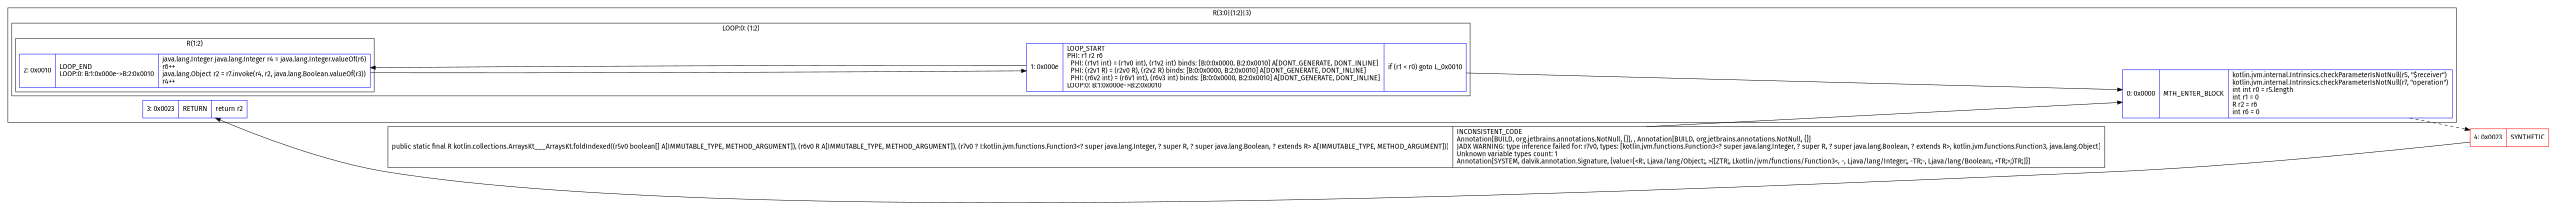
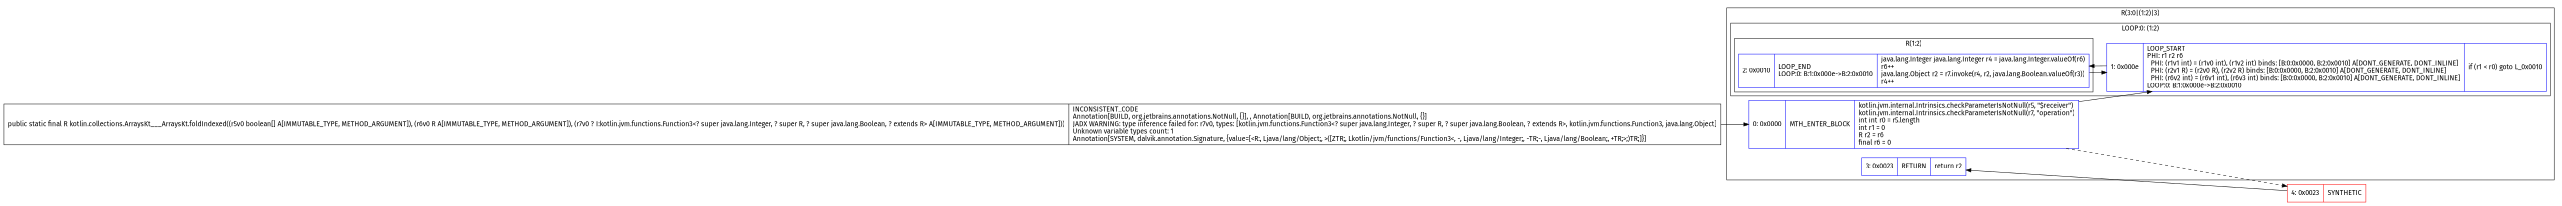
(1792, 81) -> (2098, 99)
(2246, 112) -> (1875, 143)
